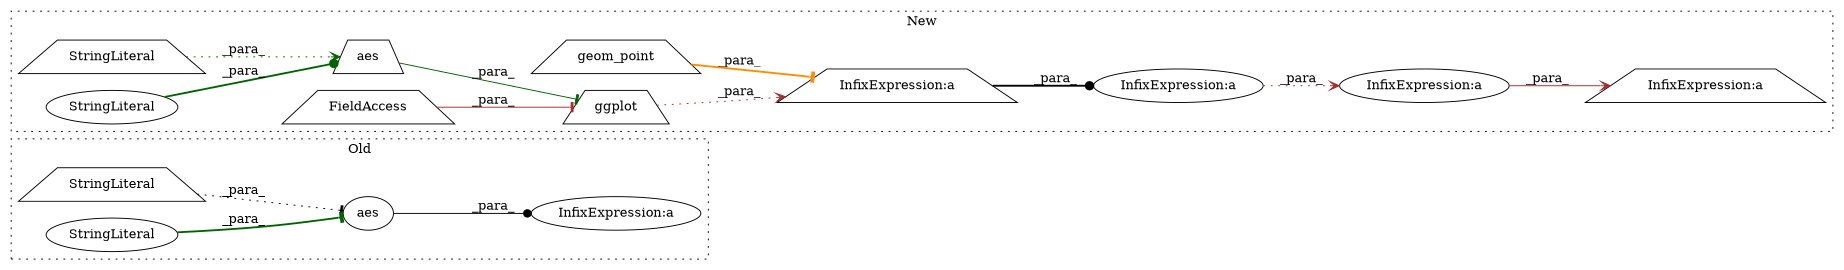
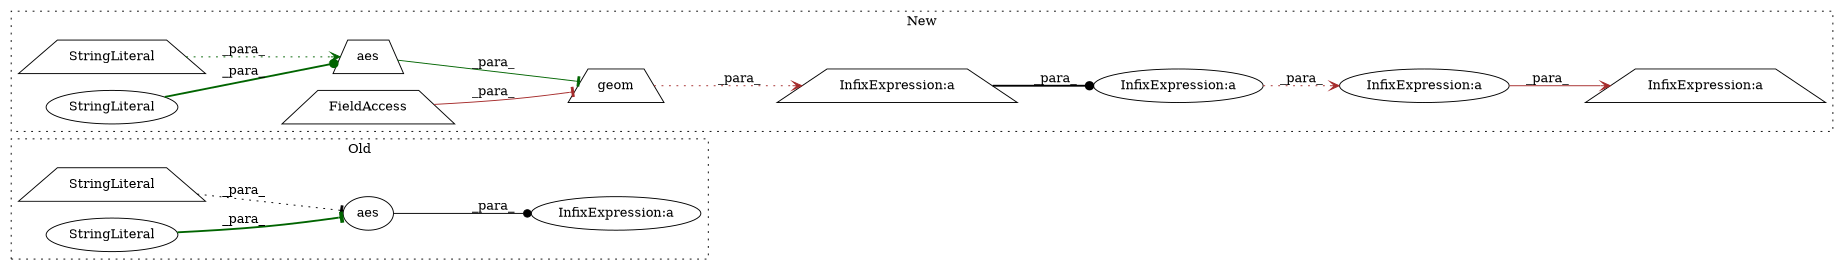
(616, 57) -> none
(616, 107) -> (616, 86)
